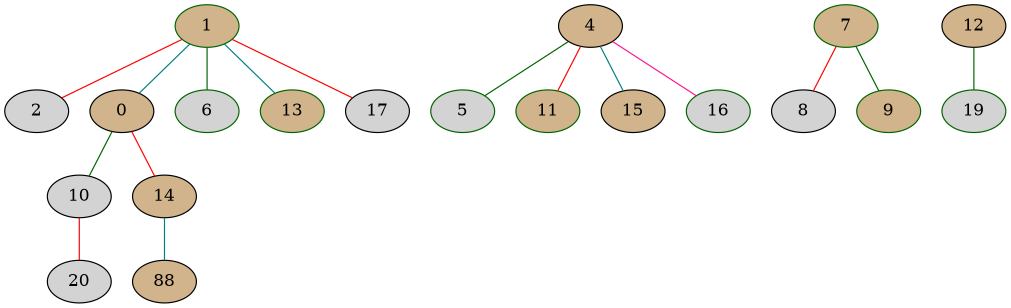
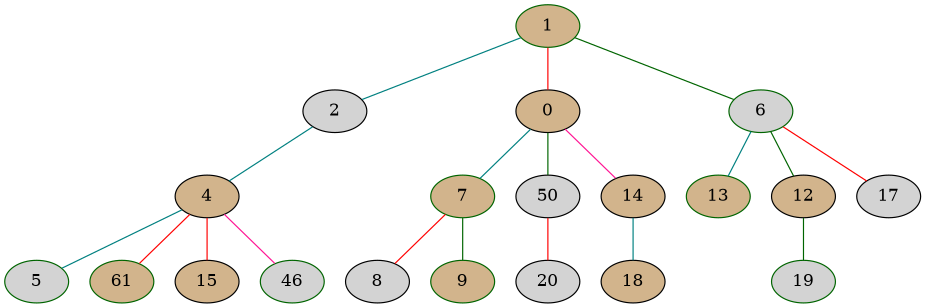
(122, 69) -> (441, 69)
(165, 69) -> (548, 69)
(250, 69) -> (740, 154)
(292, 69) -> (825, 154)
(526, 69) -> (122, 239)
(612, 69) -> (207, 239)
(548, 111) -> (122, 282)
(718, 111) -> (292, 282)
(143, 154) -> (590, 154)
none -> (271, 154)
none -> (505, 154)
none -> (782, 154)
(79, 196) -> (548, 196)
(164, 282) -> (633, 282)
